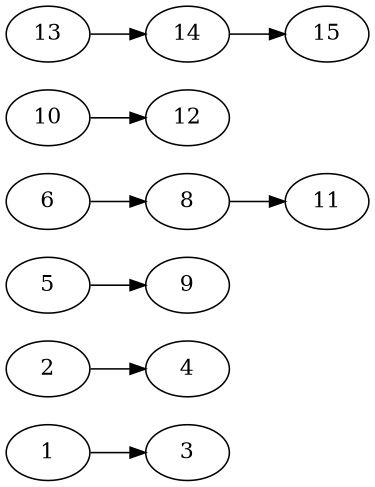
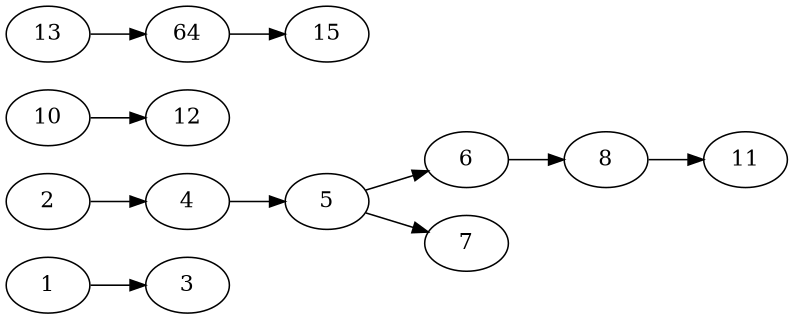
(188, 34) -> (188, 34)
none -> (389, 183)
none -> (250, 201)
(188, 285) -> (467, 243)
